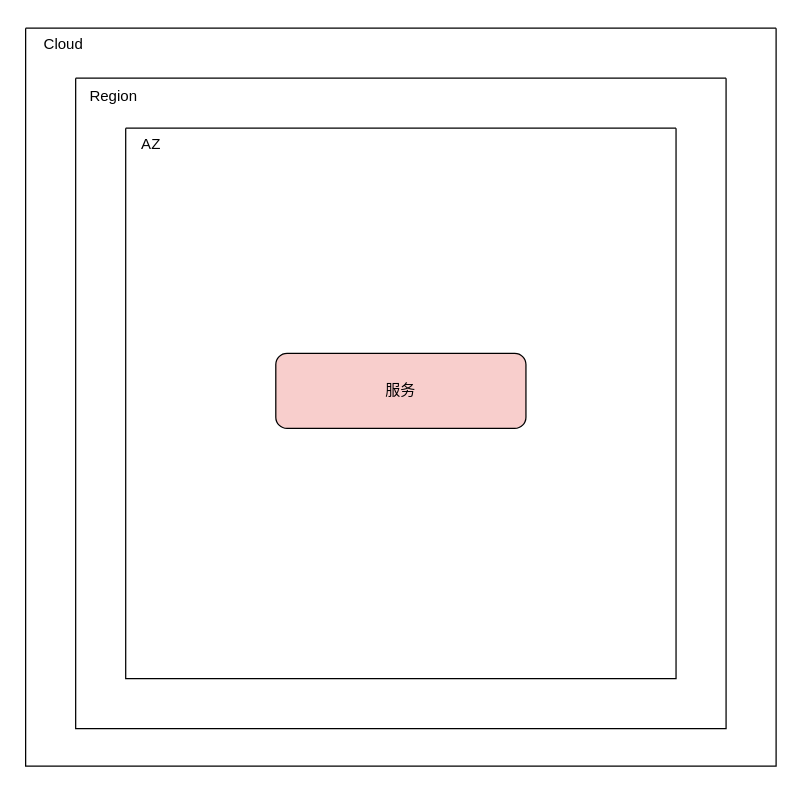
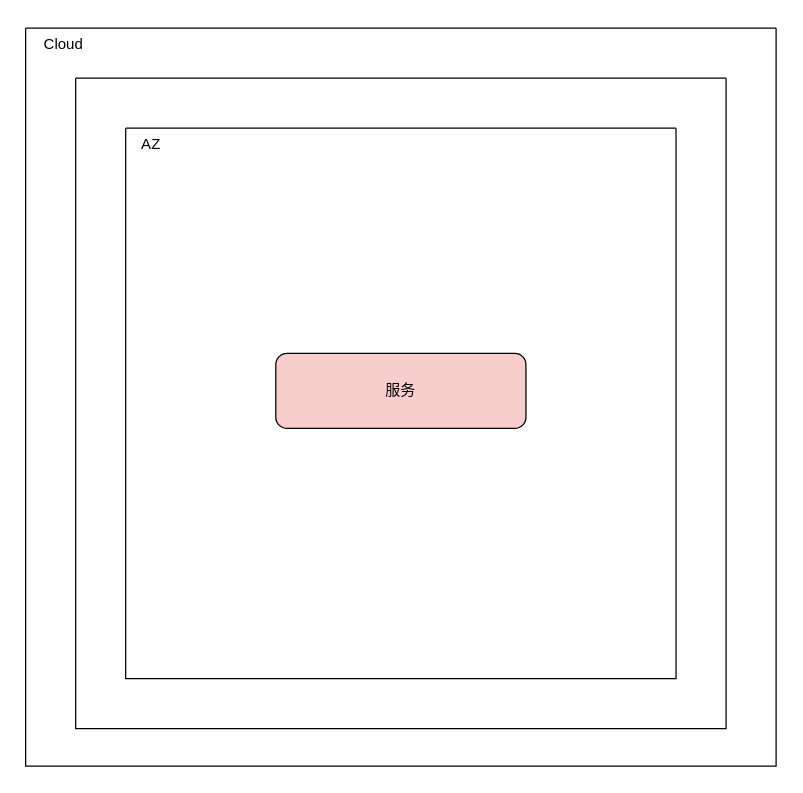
(113, 97) -> none
